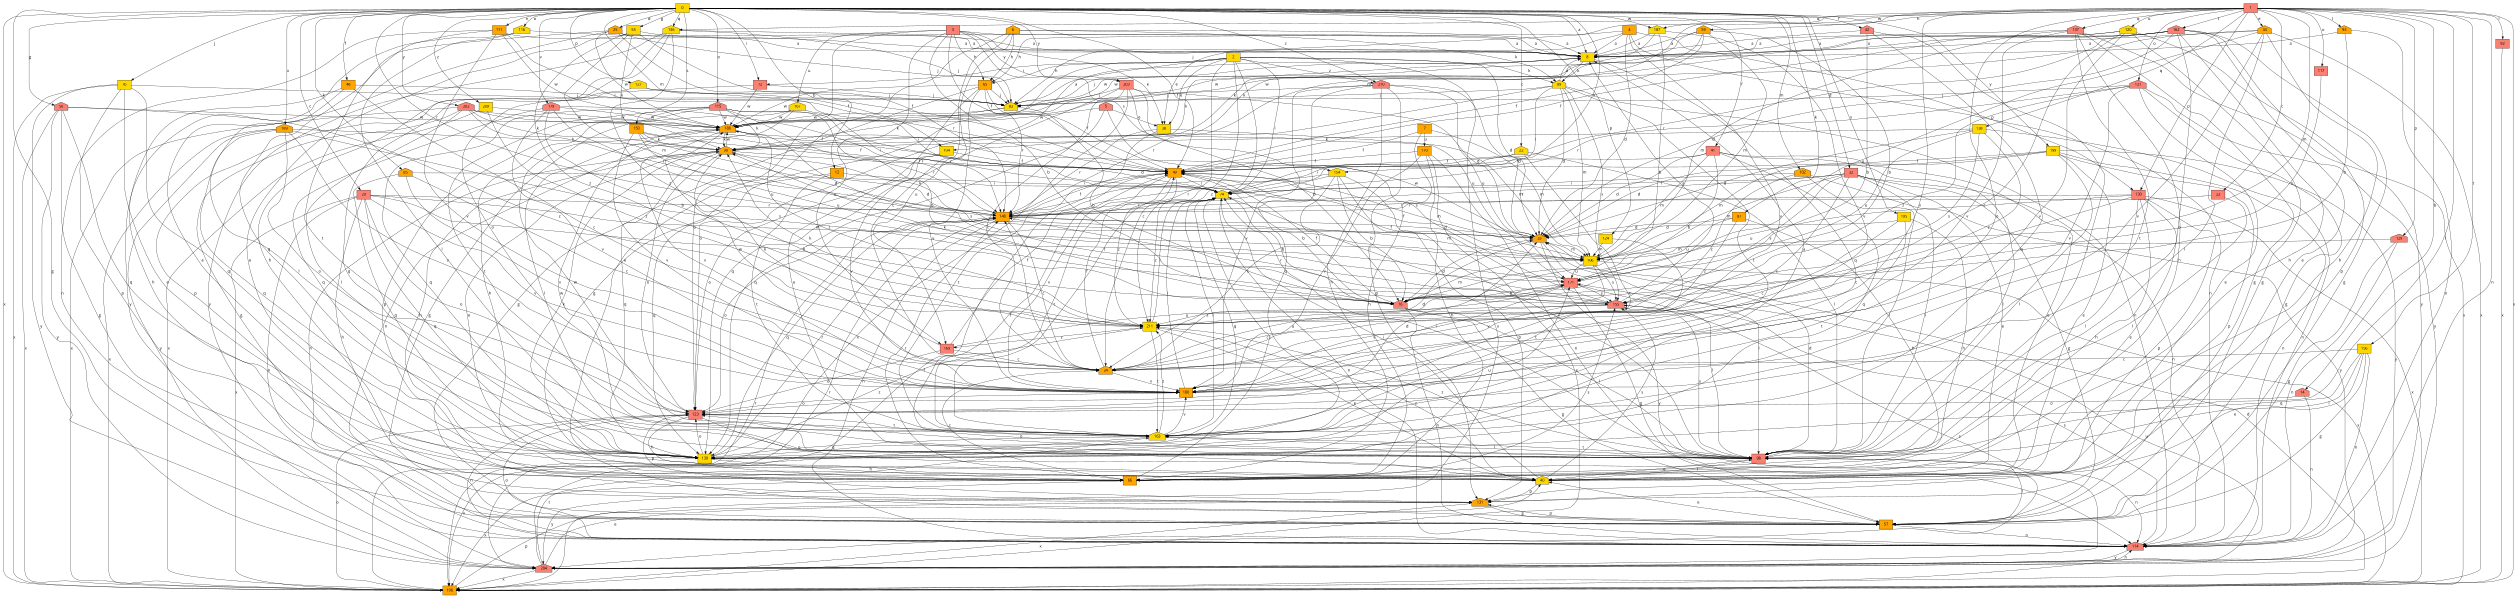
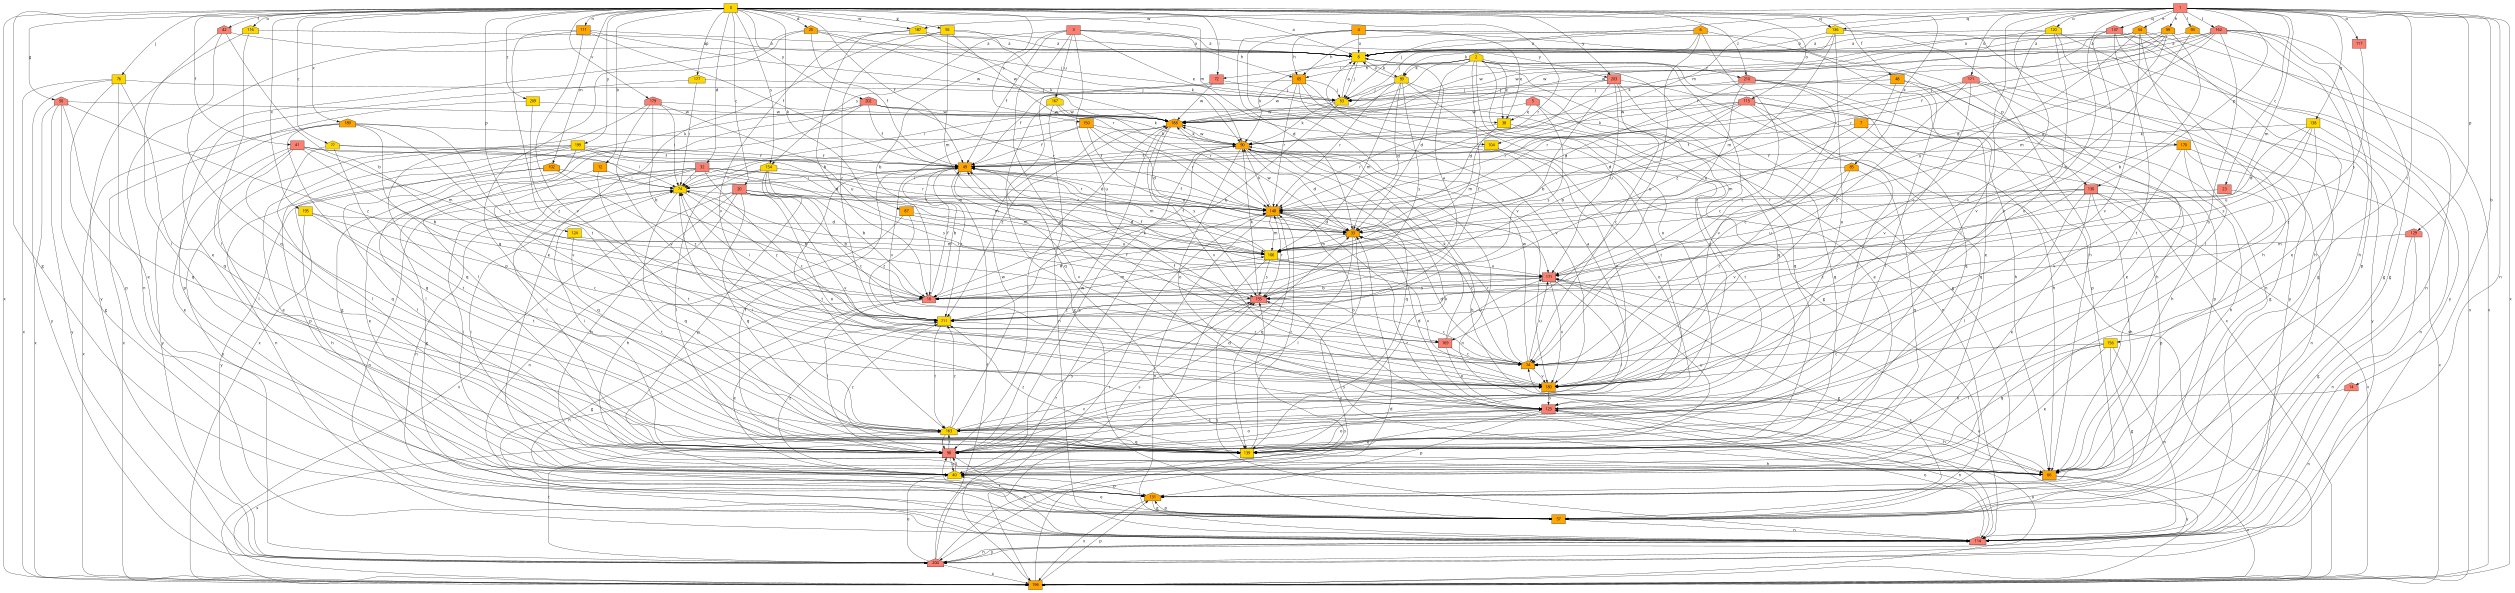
(2502, 44) -> none
(1233, 57) -> (1476, 57)
